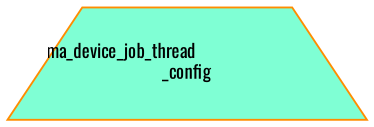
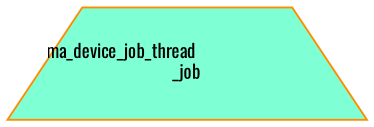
(187, 64) -> (187, 64)
